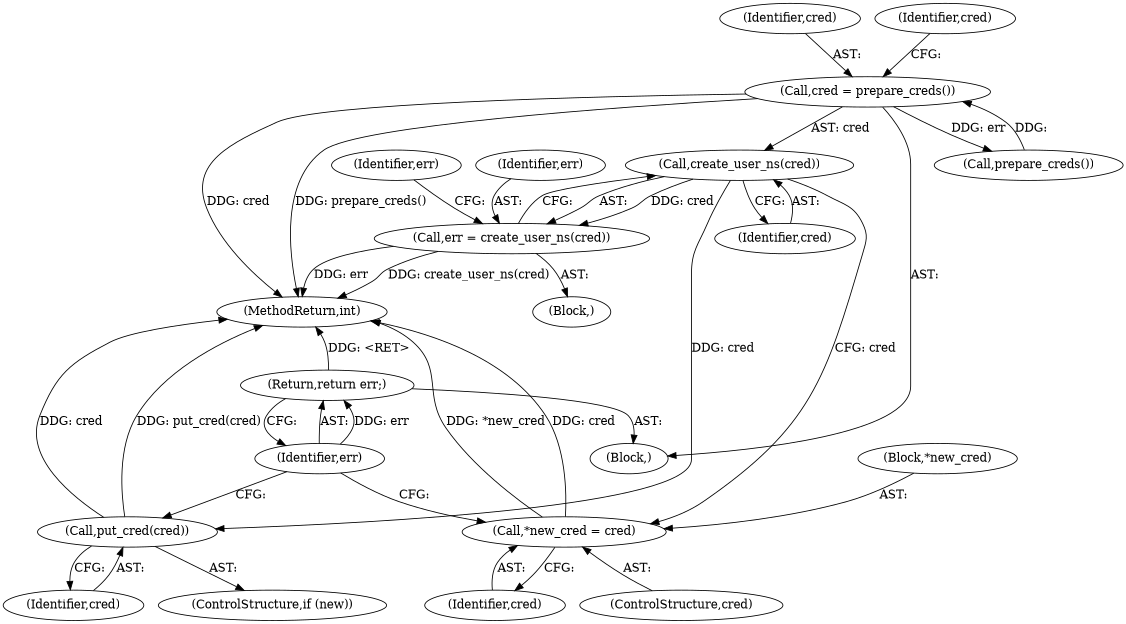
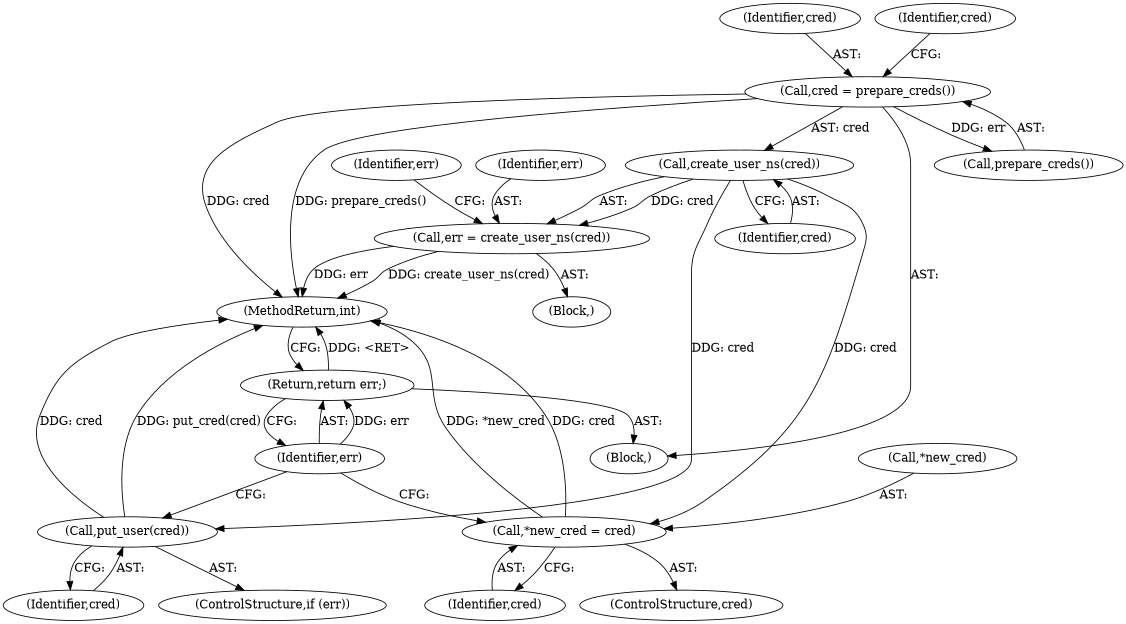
(1033, 129) -> (1033, 129)
(576, 187) -> none
none -> (288, 347)
(866, 349) -> (866, 349)
(938, 459) -> (938, 459)
(127, 532) -> (127, 532)
(620, 573) -> (653, 558)
(272, 605) -> (272, 605)
